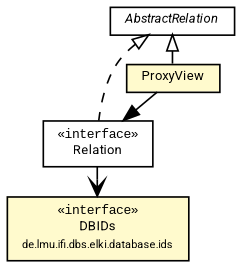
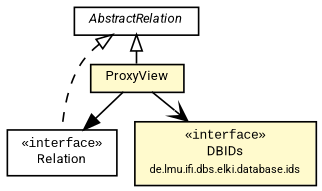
(97, 173) -> (163, 101)
